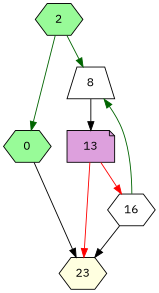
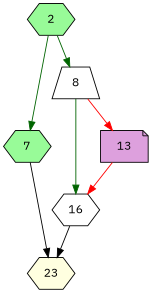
(91, 110) -> (97, 111)
(27, 146) -> (27, 146)
(128, 148) -> (76, 142)
(87, 205) -> none
